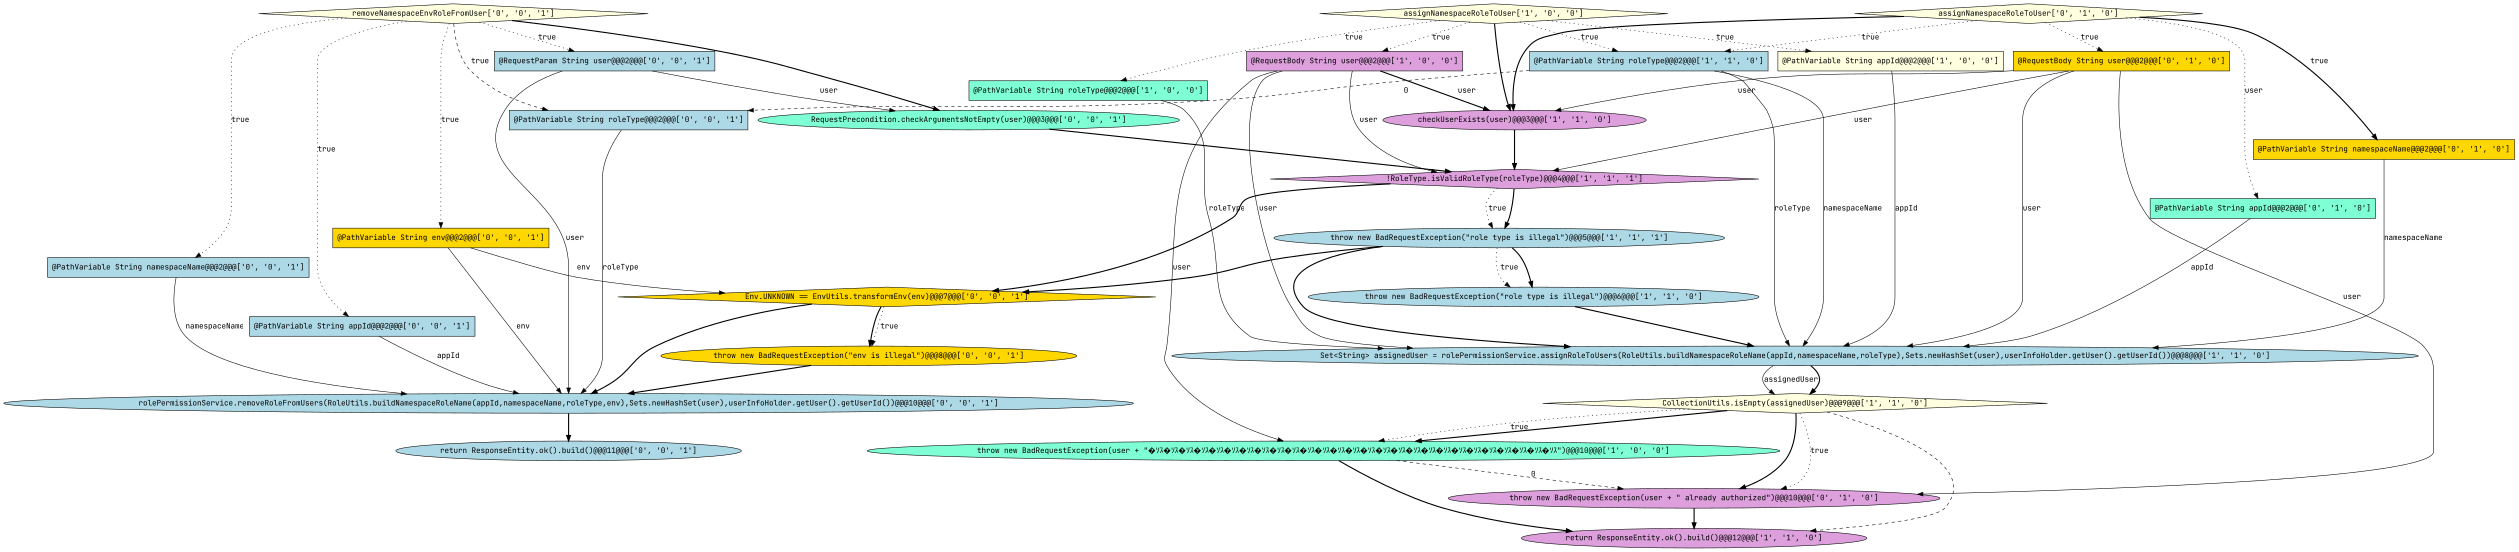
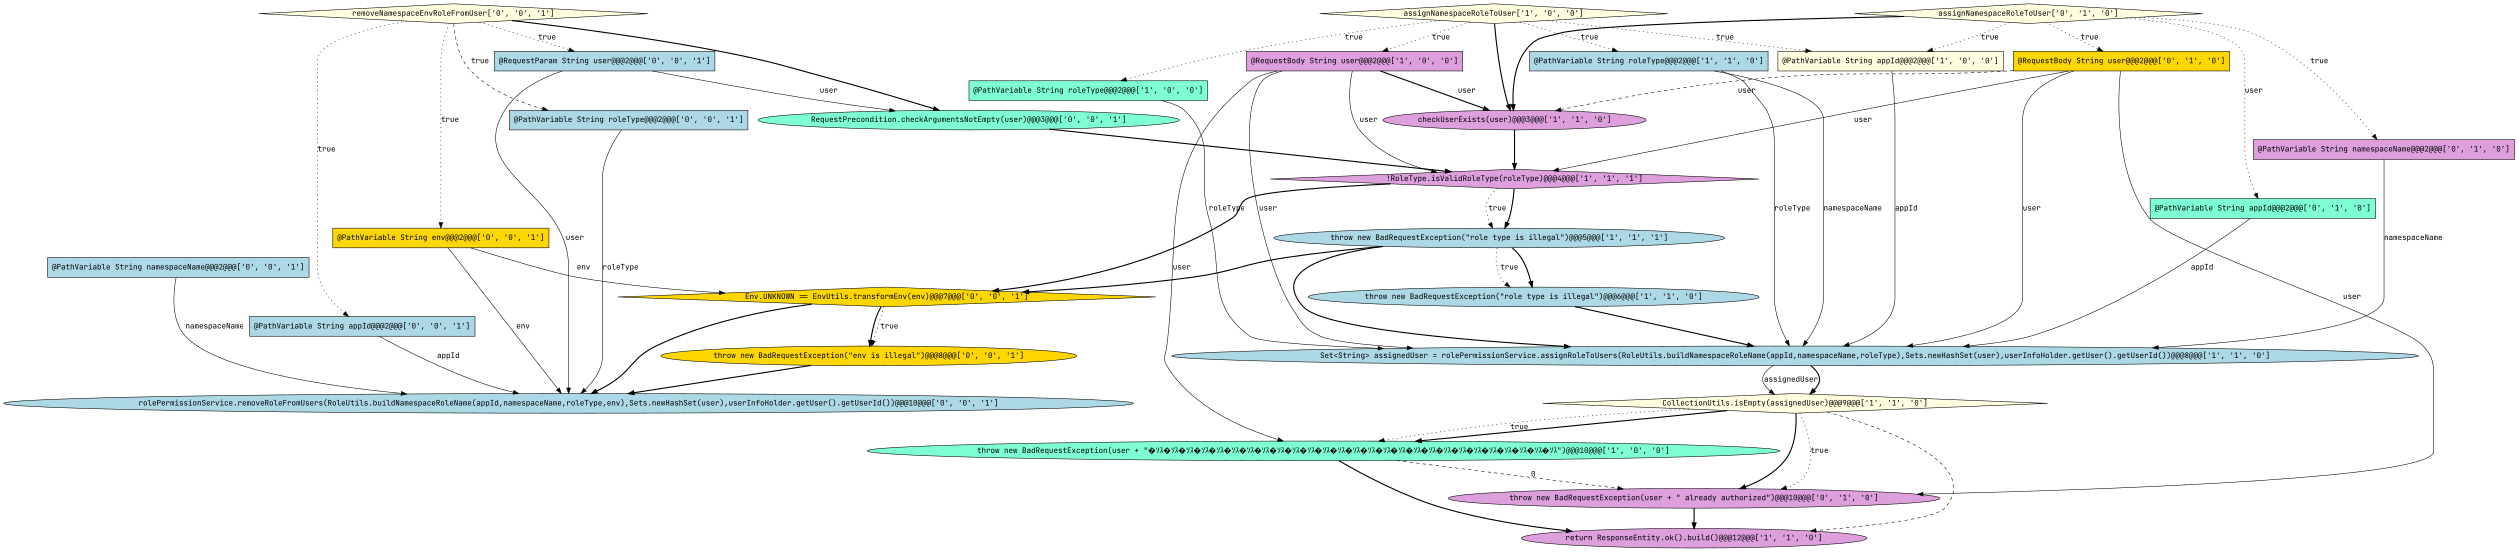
(1854, 36) -> (1972, 37)
(2273, 43) -> (2273, 43)
(1786, 77) -> (1786, 77)
(231, 99) -> none
(1142, 104) -> none
(2384, 150) -> (2384, 150)
(569, 451) -> none
